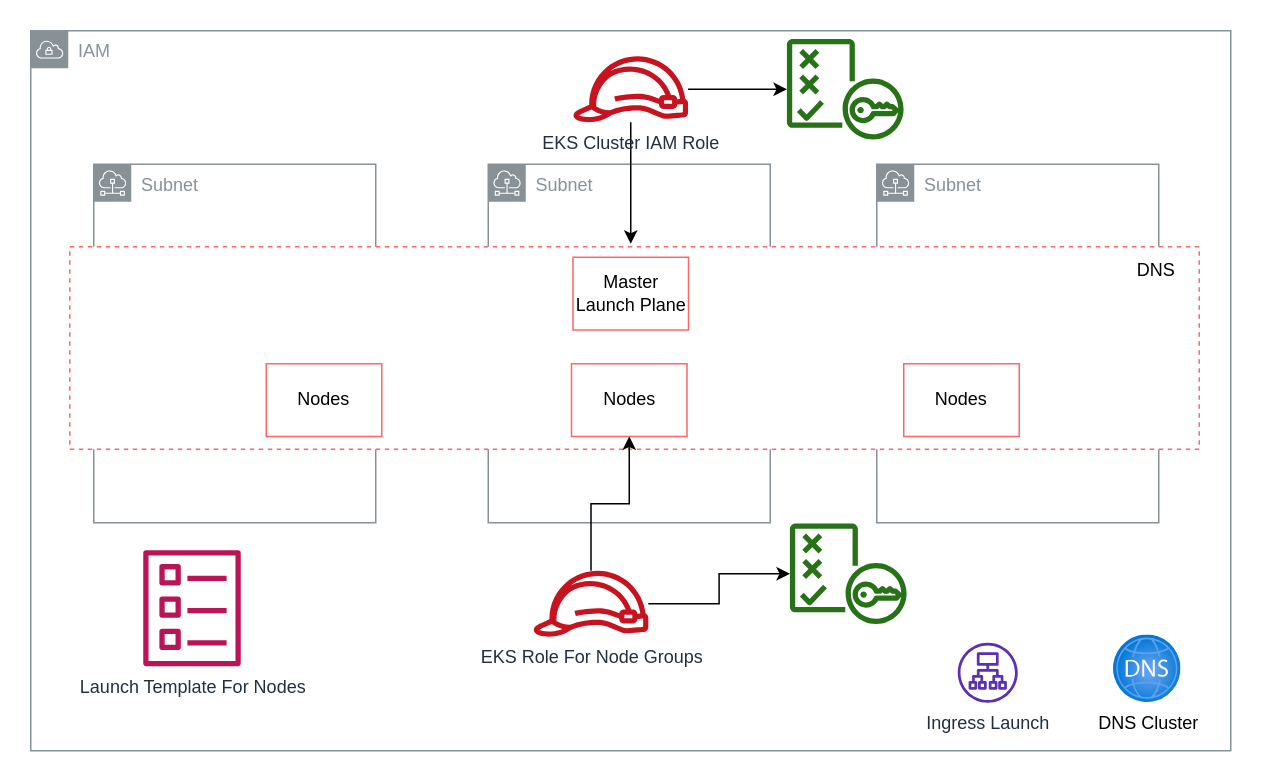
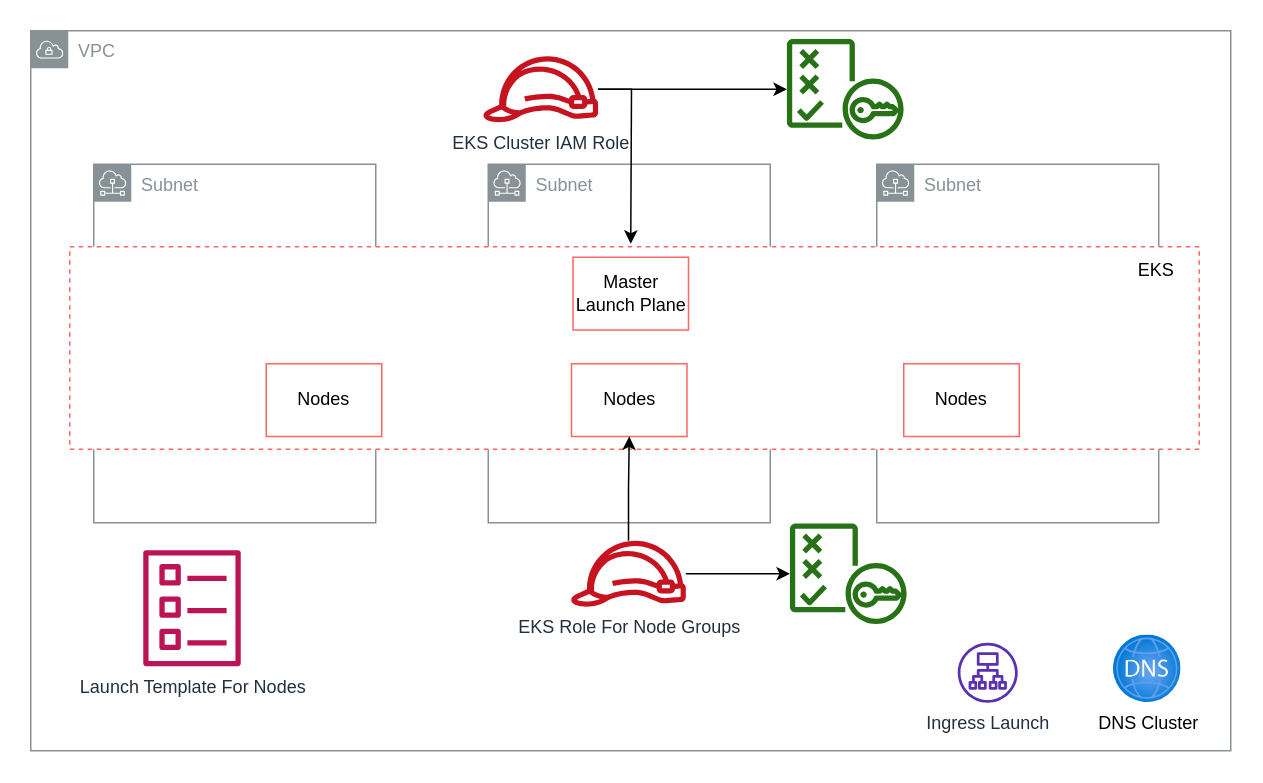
(94, 52) -> (94, 52)
(631, 89) -> (541, 89)
(1157, 271) -> (1157, 271)
(591, 604) -> (629, 574)
